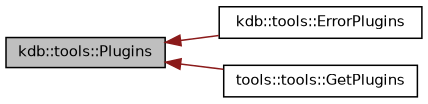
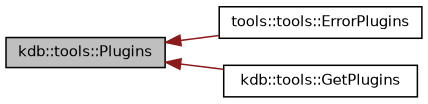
(321, 23) -> (321, 23)
(321, 81) -> (321, 81)
